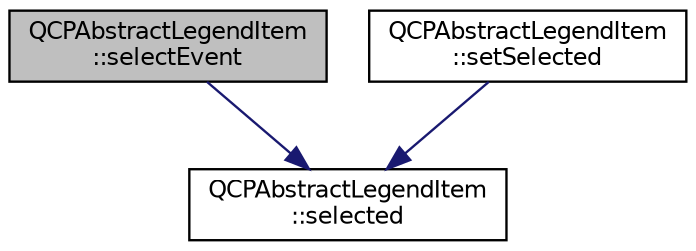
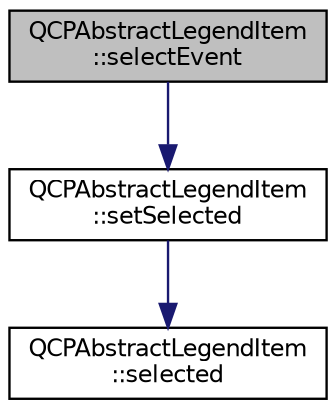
(249, 118) -> (168, 113)
